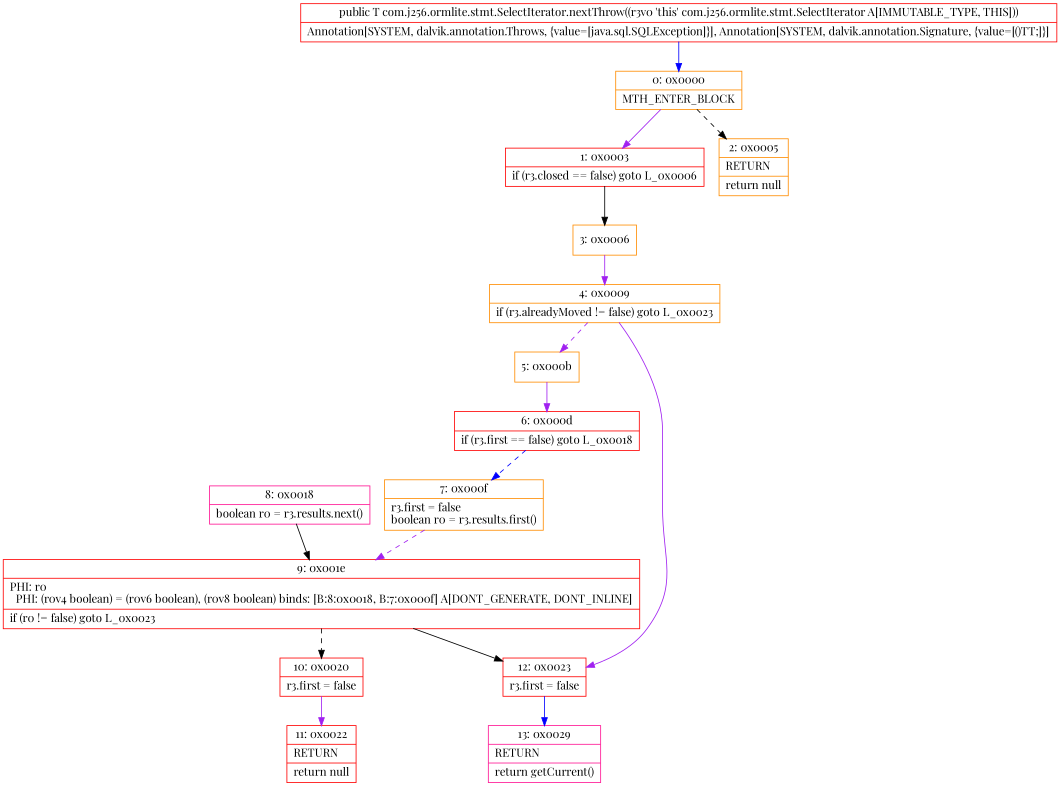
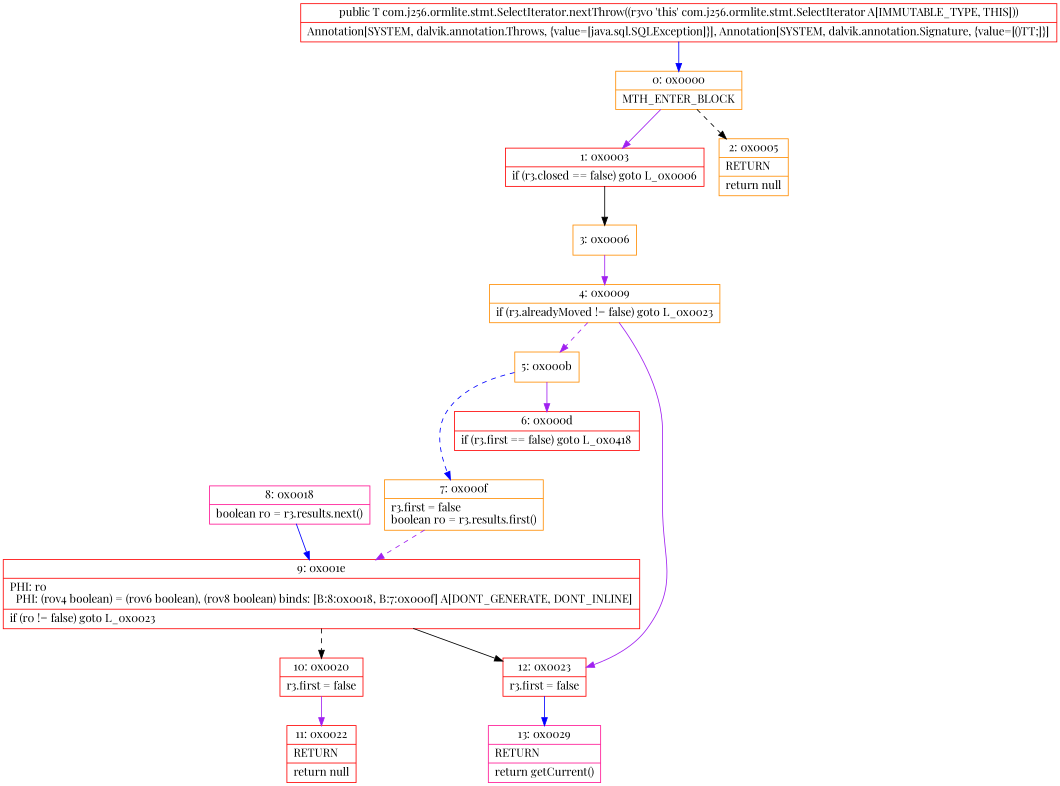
(547, 440) -> (547, 440)
(512, 462) -> (452, 405)
(301, 538) -> (301, 538)
